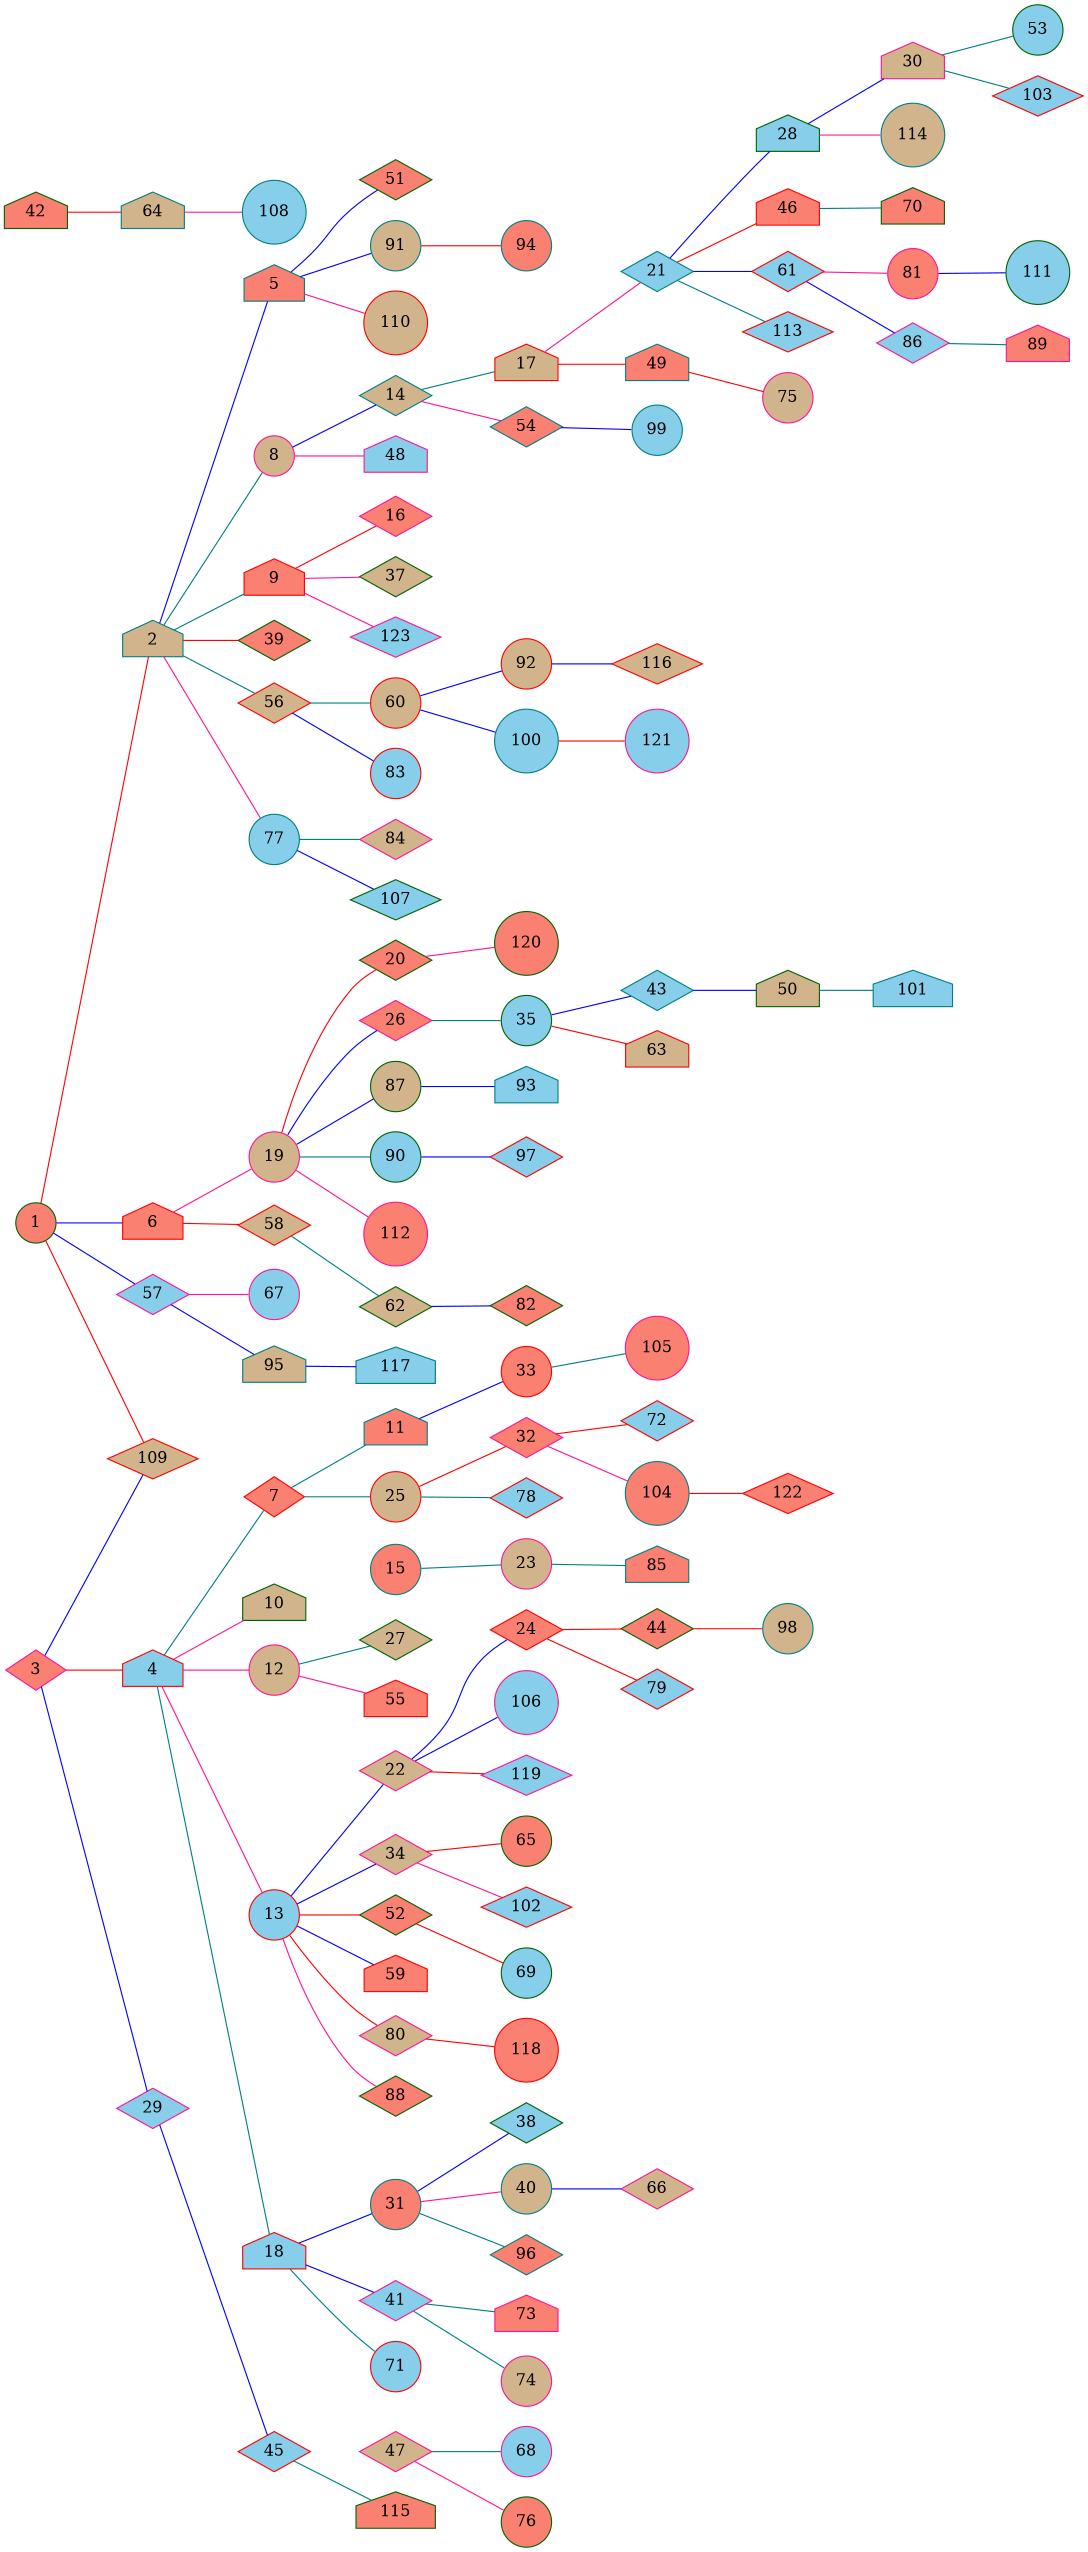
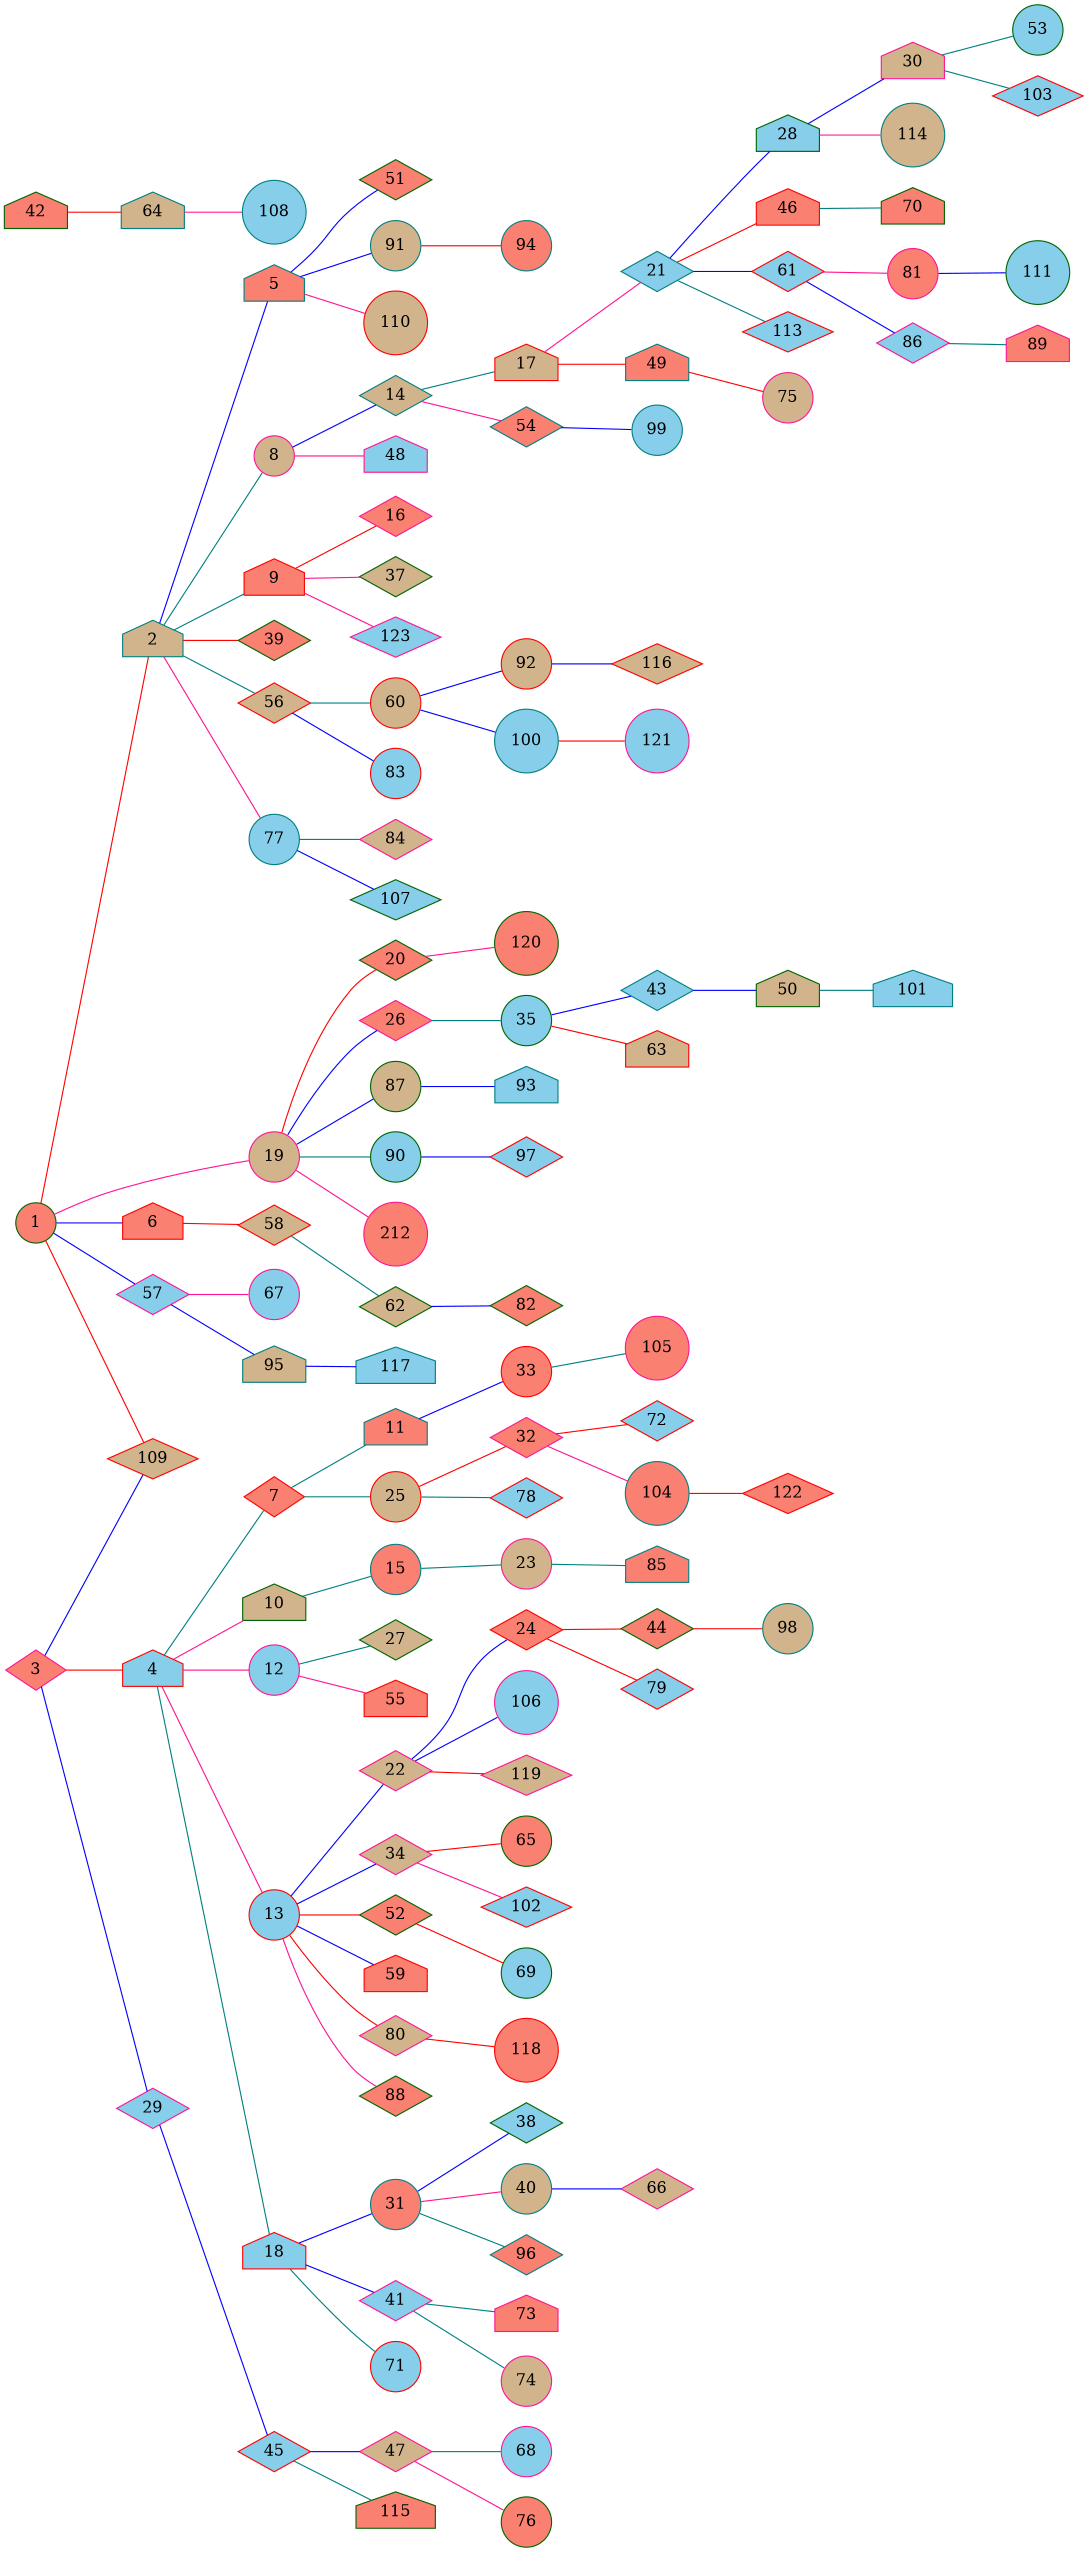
(213, 1190) -> (150, 1181)
(396, 1234) -> (396, 1234)
none -> (337, 1586)
(274, 1670) -> (274, 1670)
(526, 1775) -> (526, 1775)
none -> (335, 2452)
